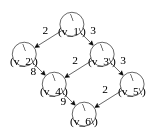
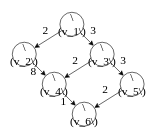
(64, 102) -> (64, 102)
